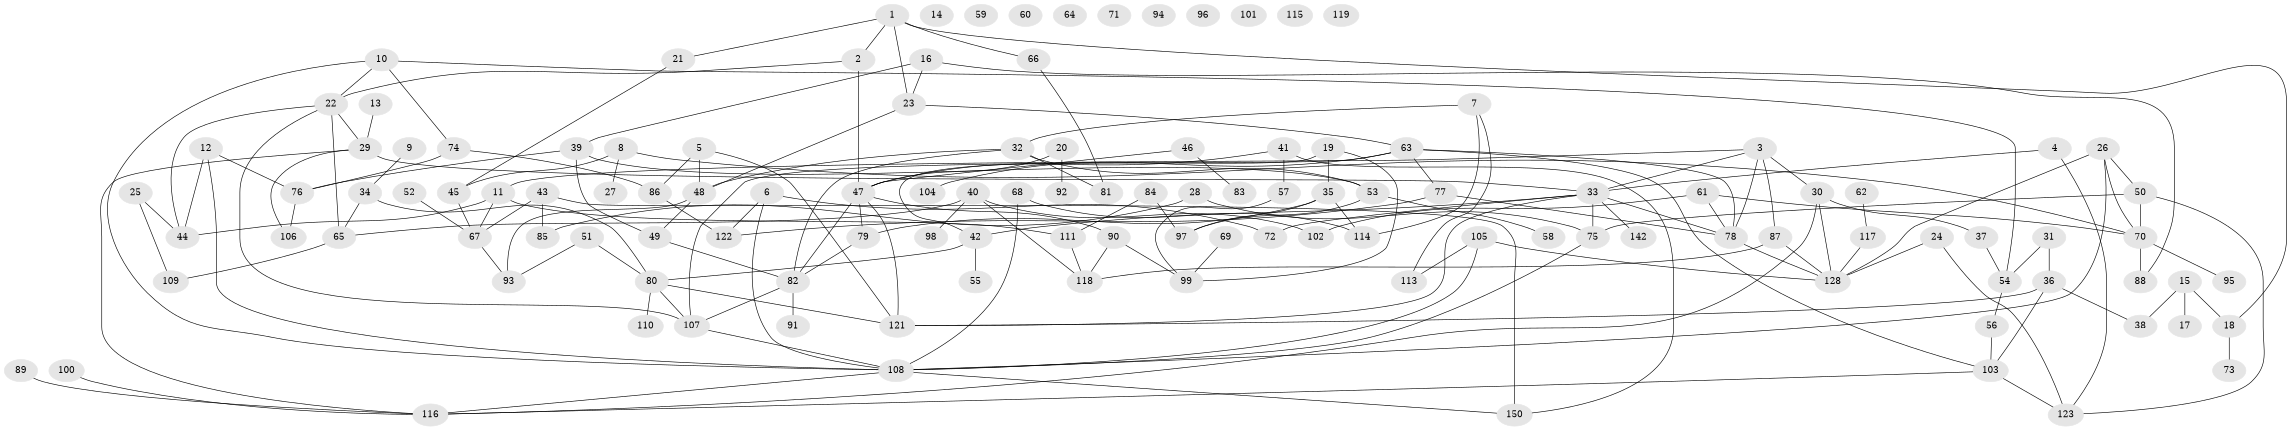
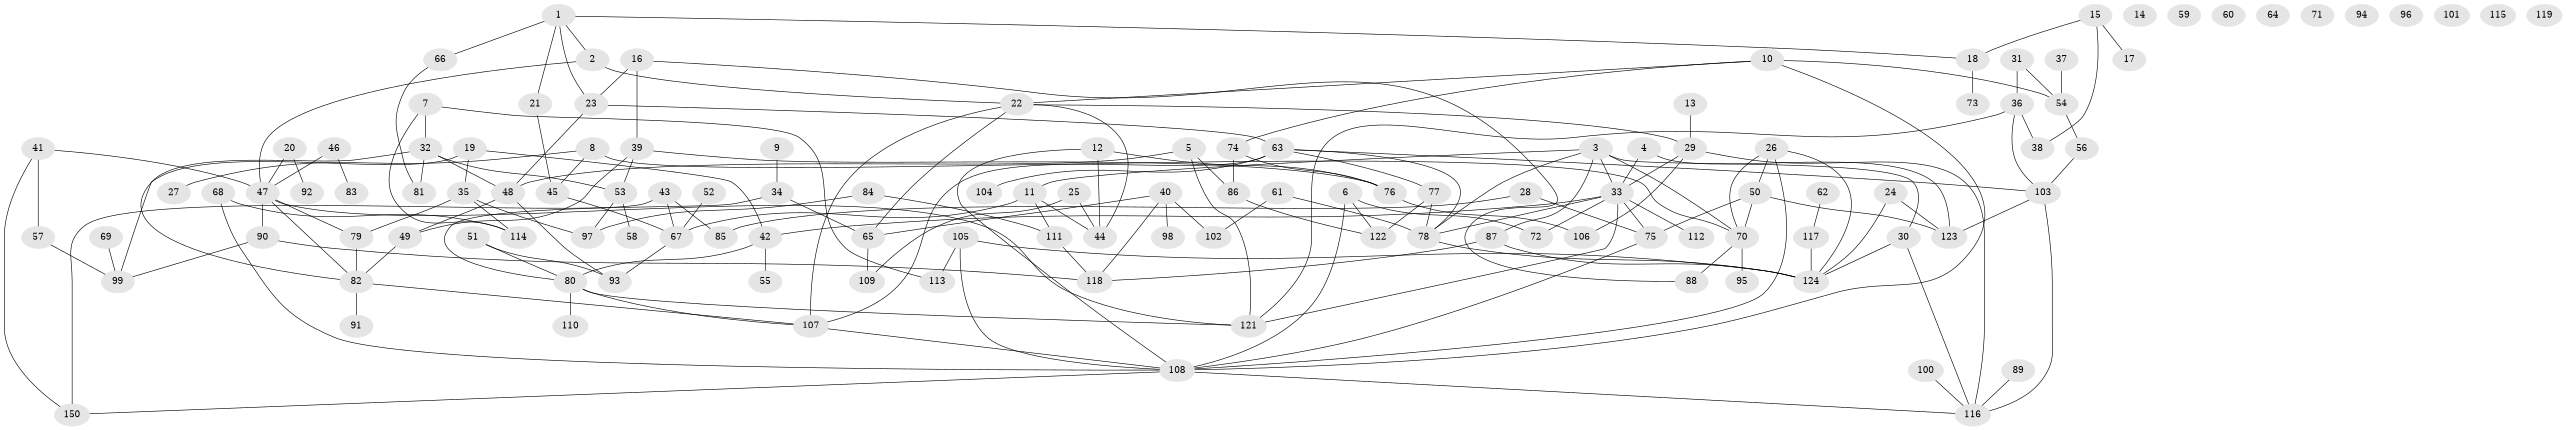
(1922, 214) -> (1672, 189)
(1921, 217) -> none
(1638, 237) -> (1696, 237)
(1833, 282) -> (1811, 282)
